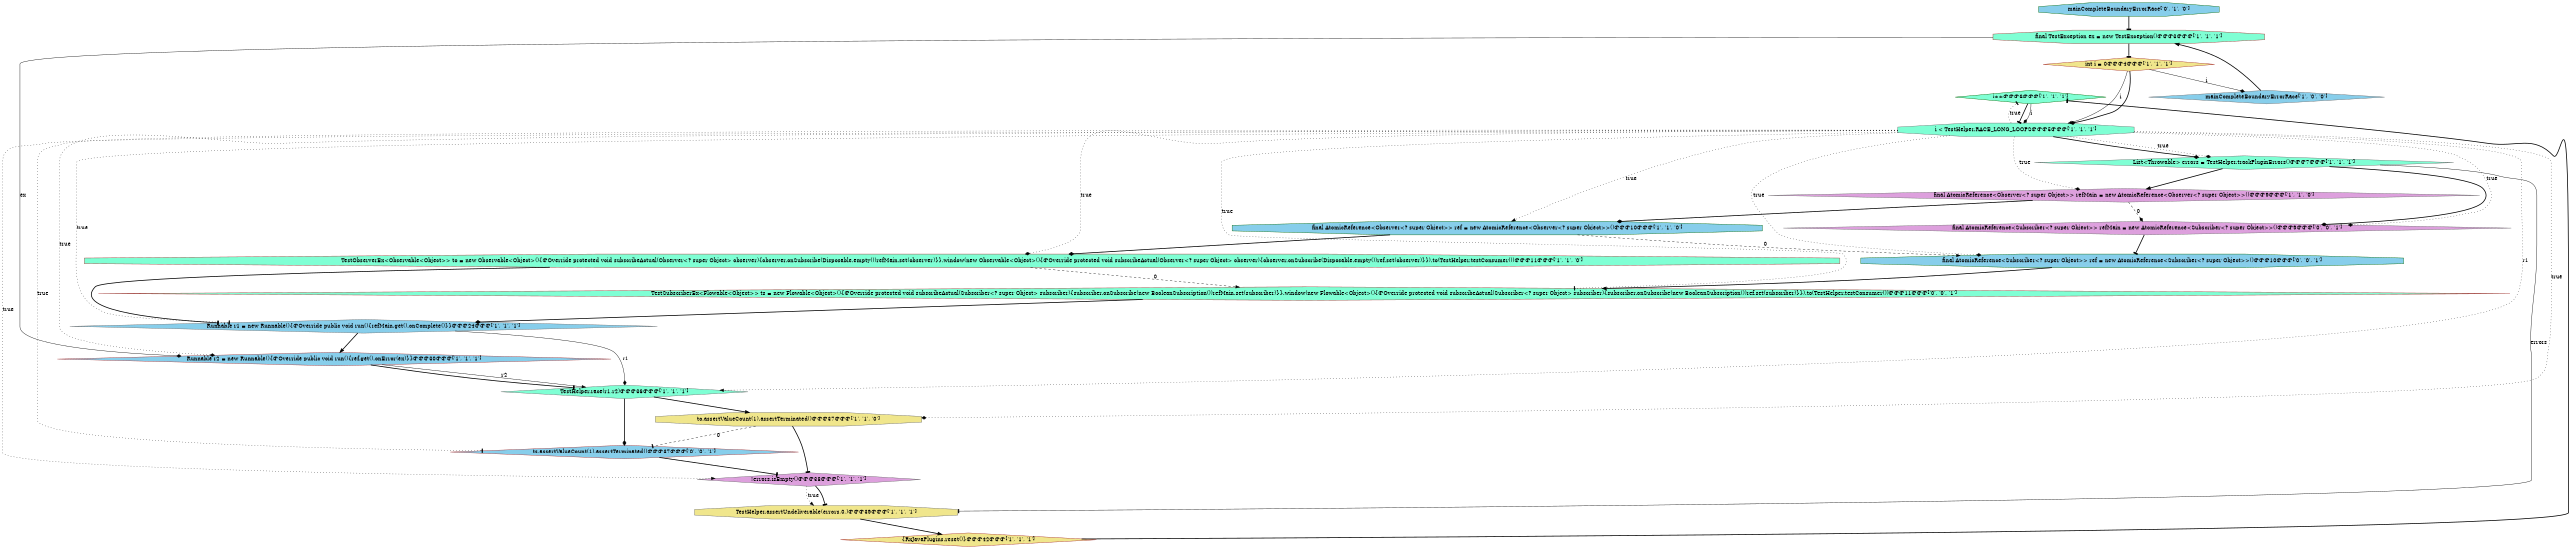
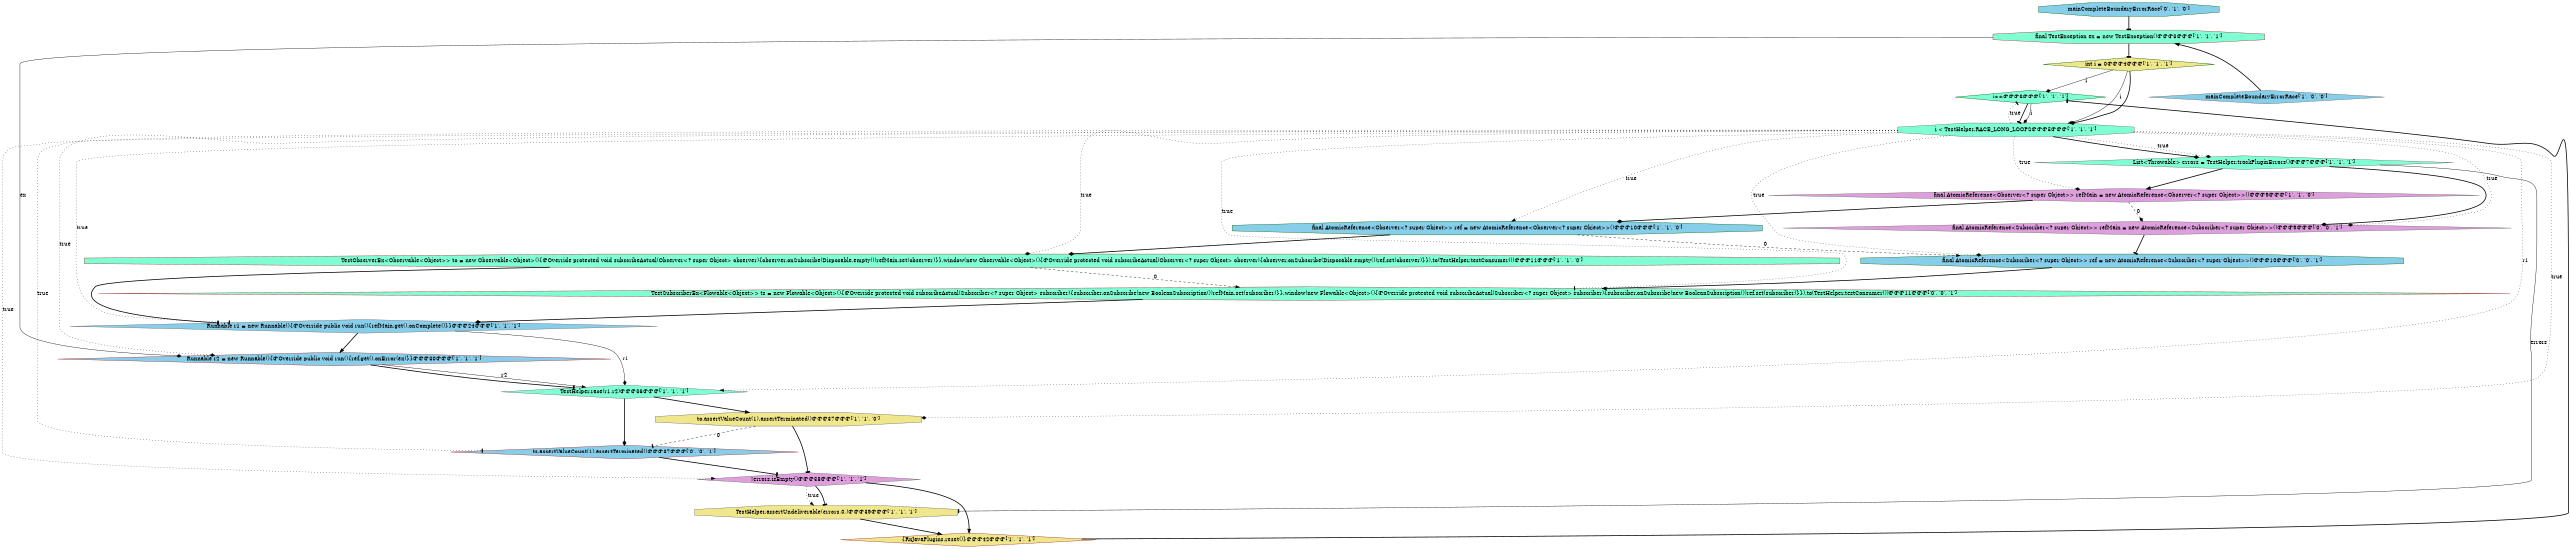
(2129, 64) -> (2129, 64)
(2195, 80) -> (2082, 80)
none -> (927, 492)
